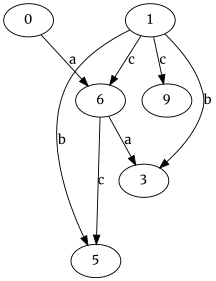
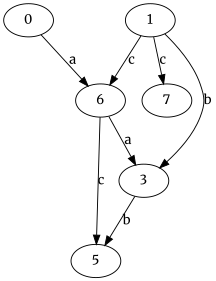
(167, 101) -> (167, 101)
(58, 120) -> (122, 217)
